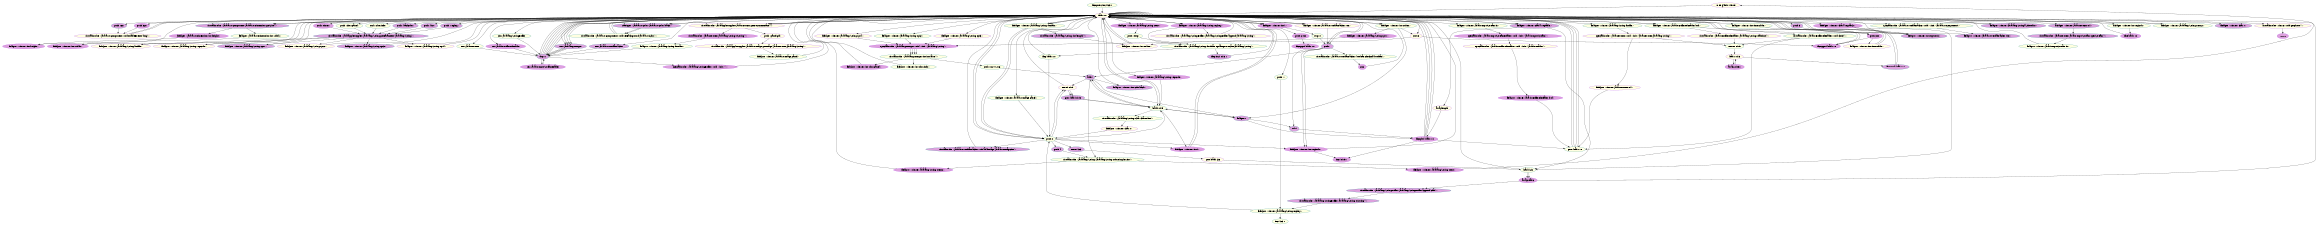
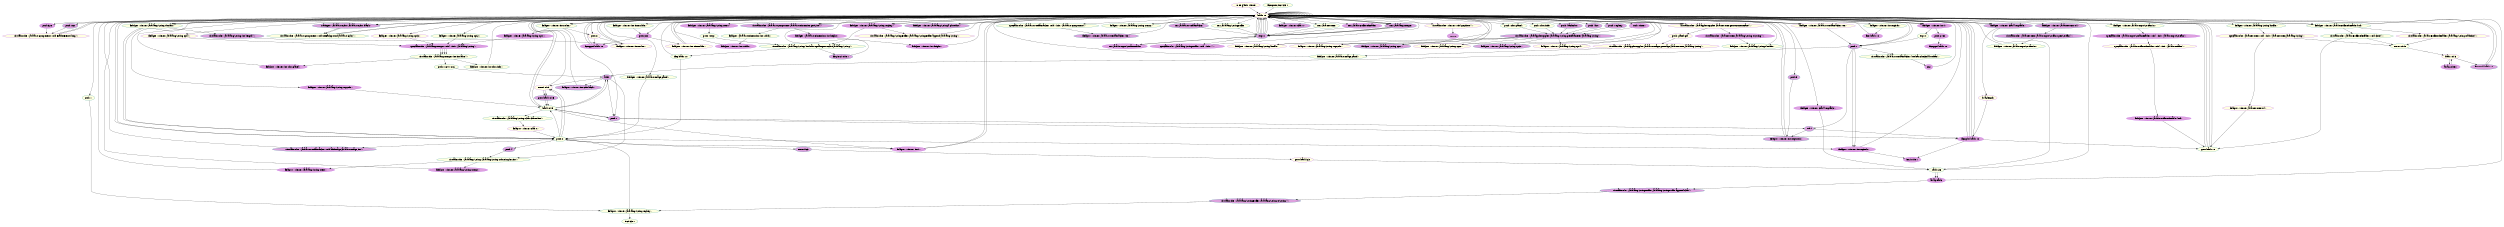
(1880, 31) -> (1799, 133)
(596, 52) -> (1533, 18)
(2172, 59) -> (524, 17)
(1242, 118) -> (614, 118)
